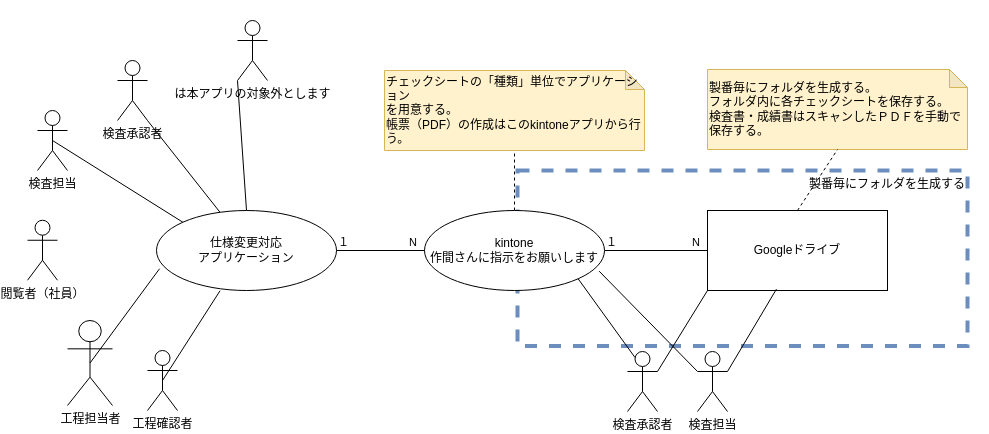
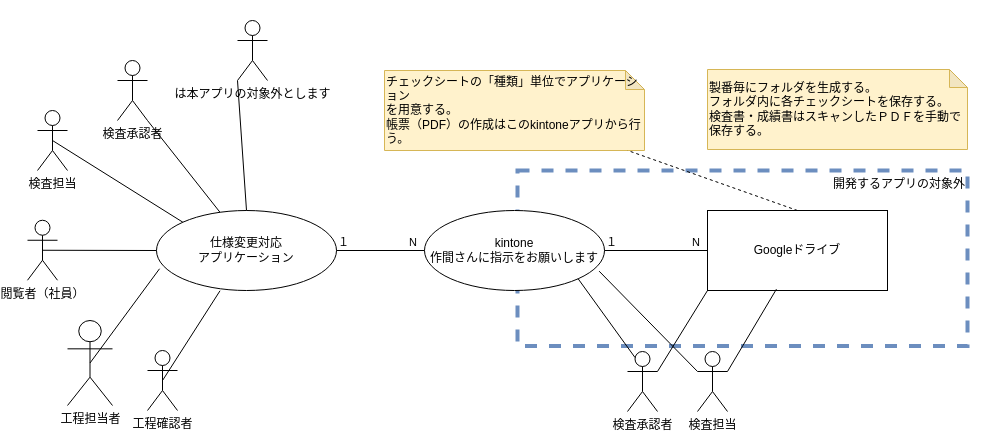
(817, 181) -> (714, 181)
(515, 182) -> none
(888, 185) -> (900, 185)
none -> (100, 250)
